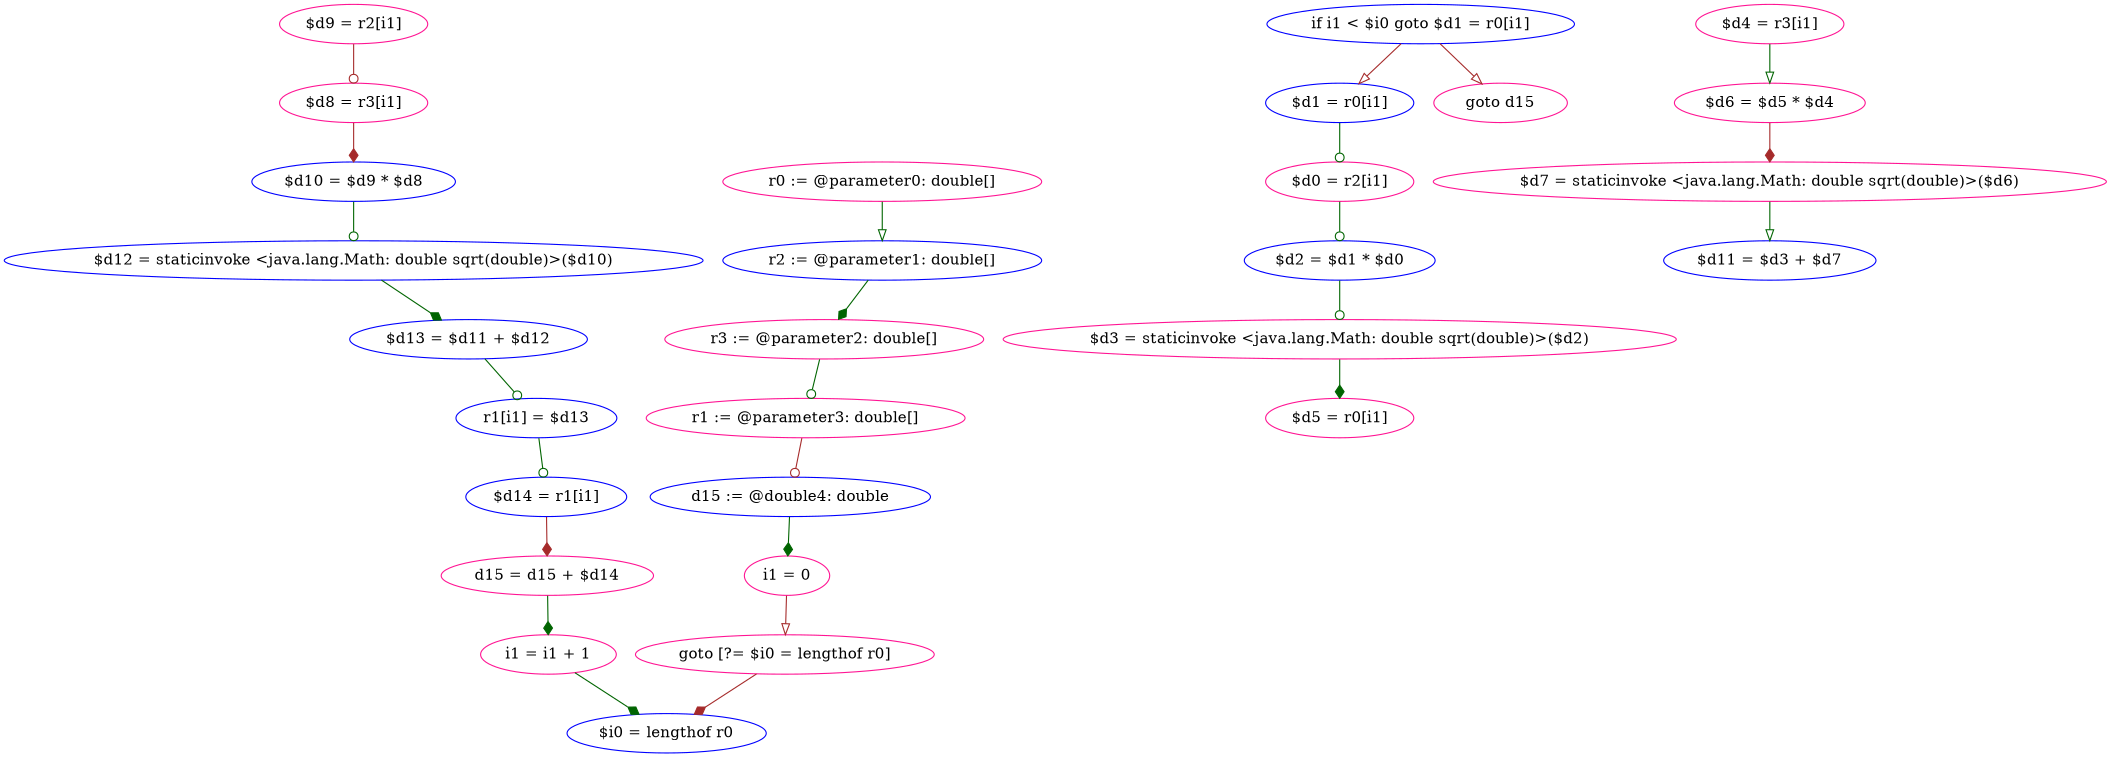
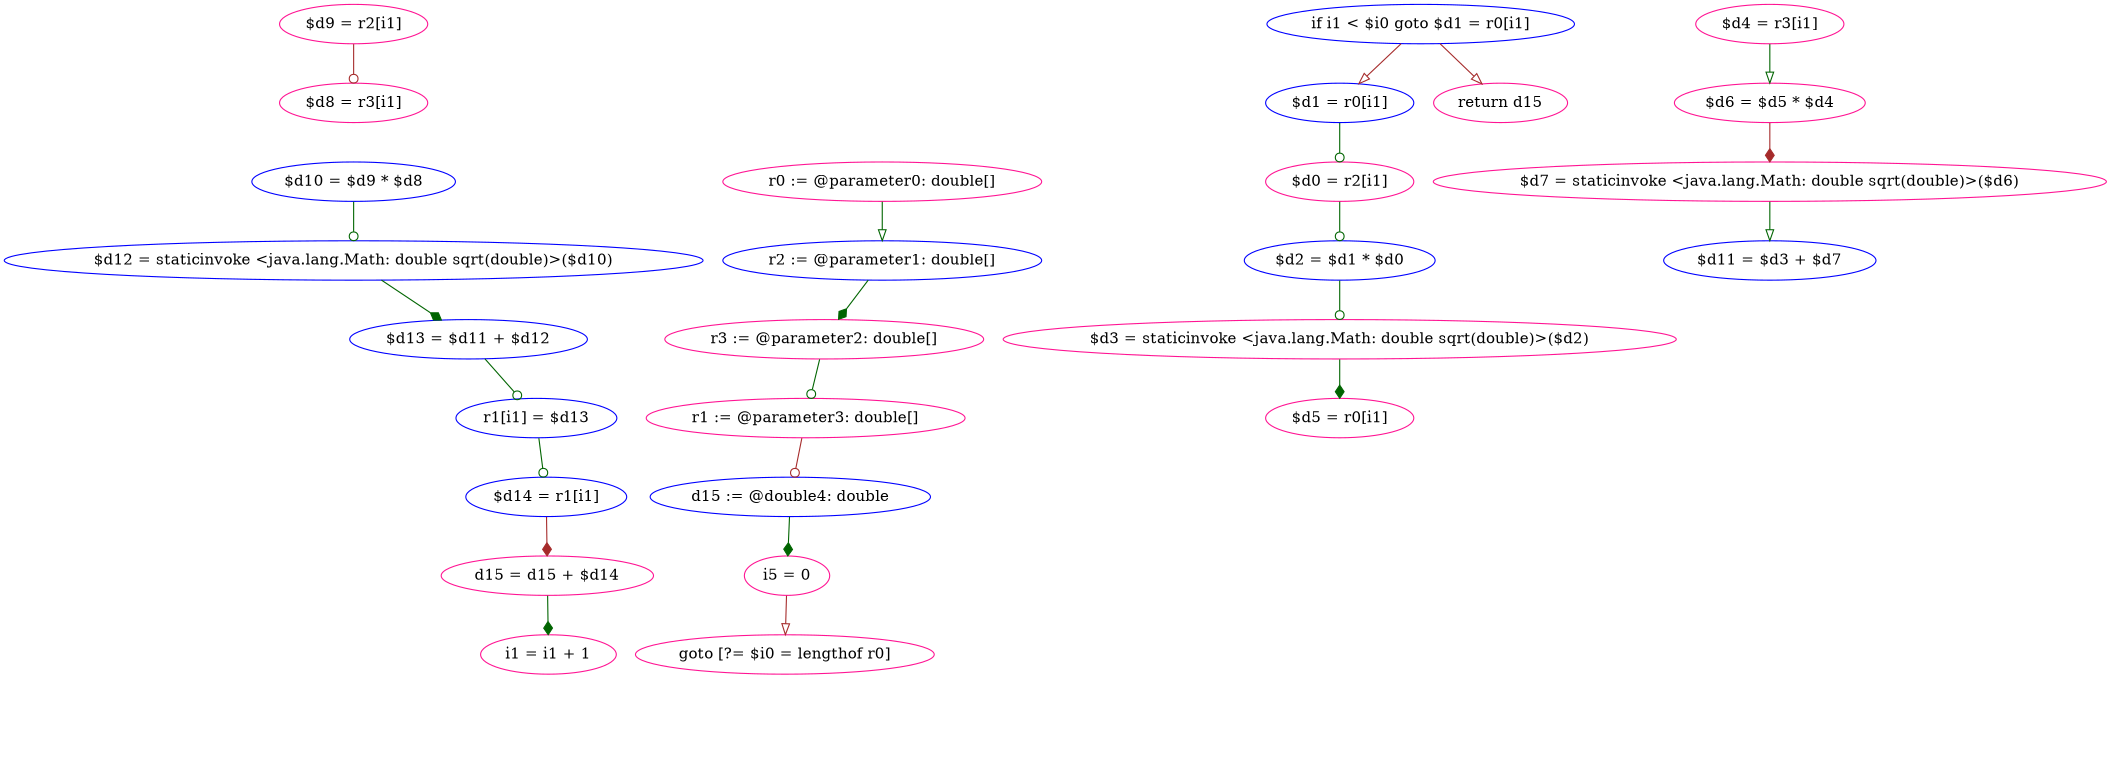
(1501, 103) -> (1501, 103)
(354, 136) -> none
(787, 576) -> (787, 576)
(667, 733) -> none
